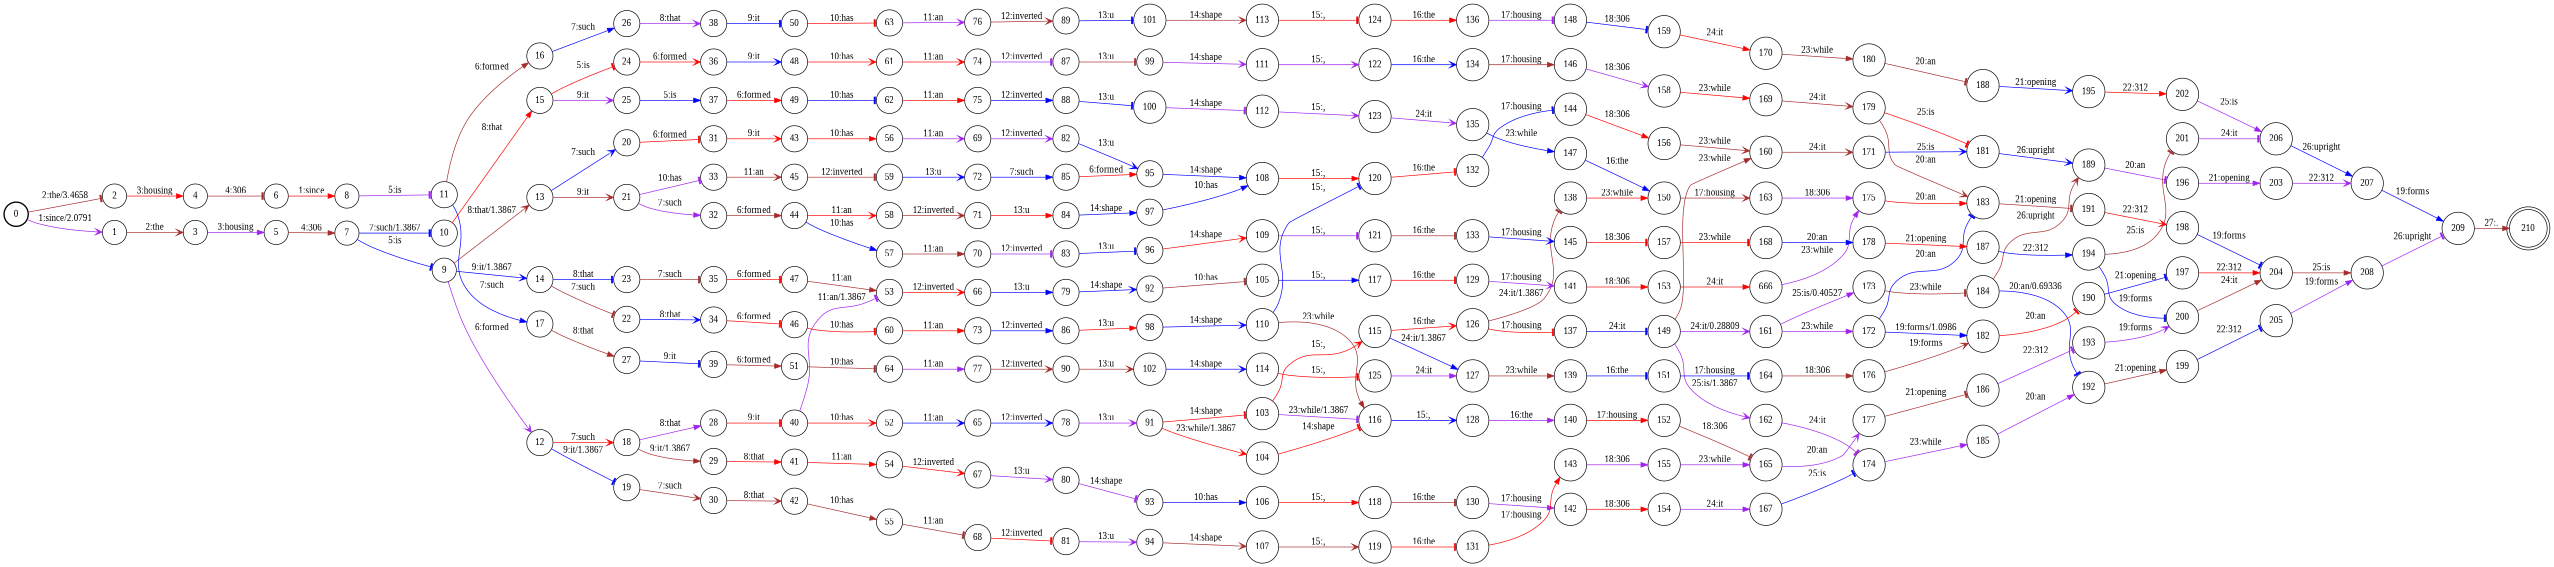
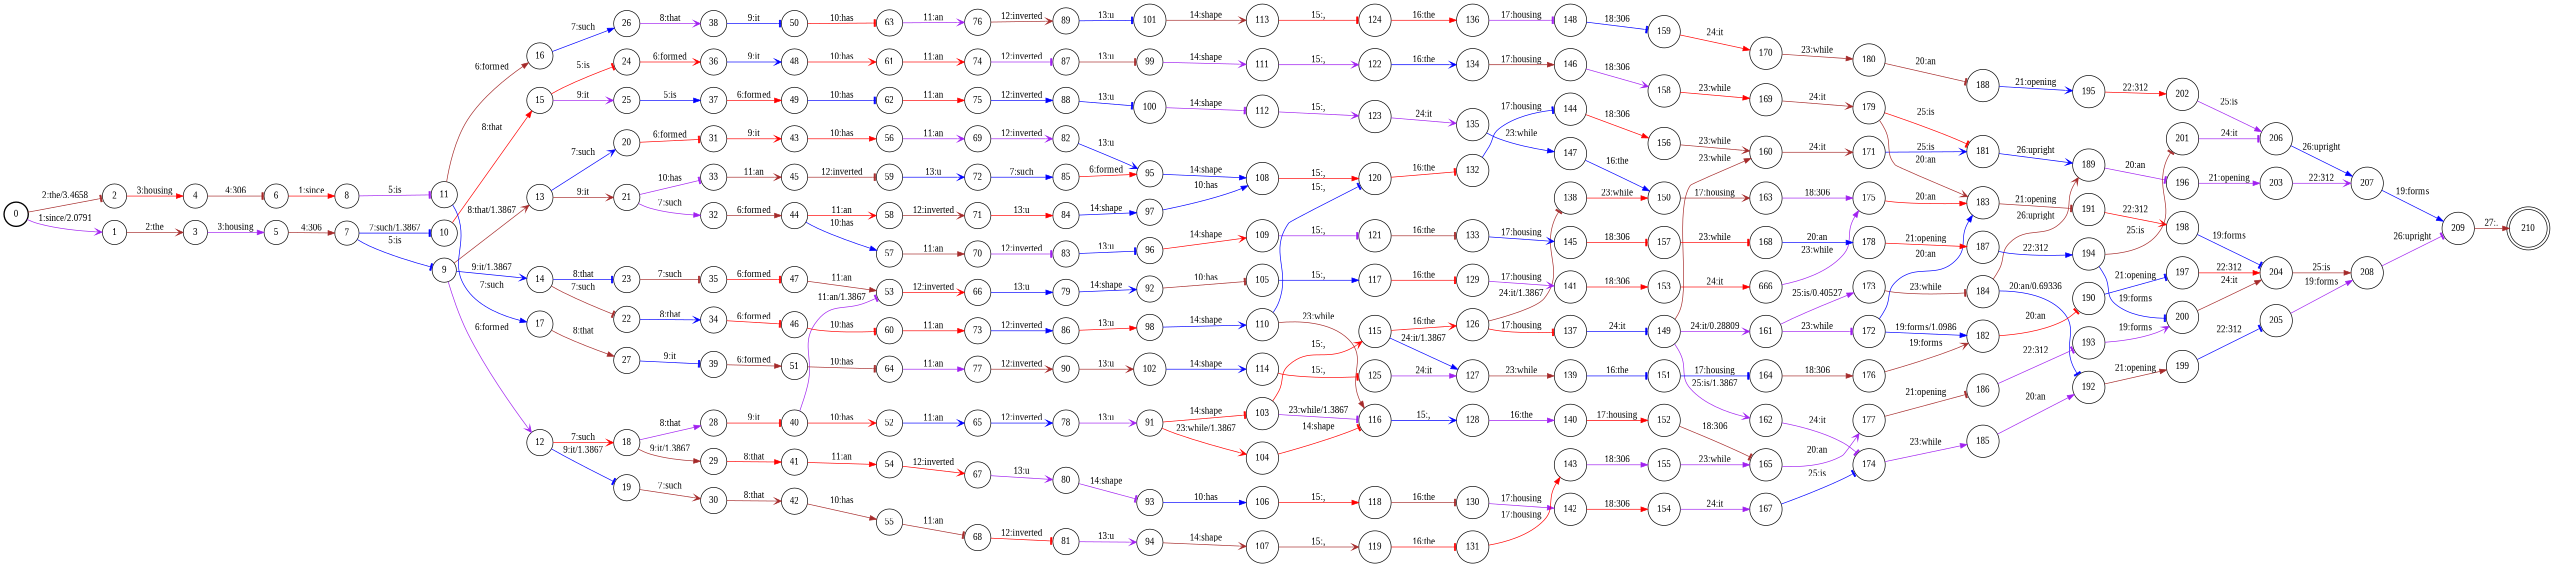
(1928, 271) -> (1928, 271)
(1816, 331) -> (1816, 331)
